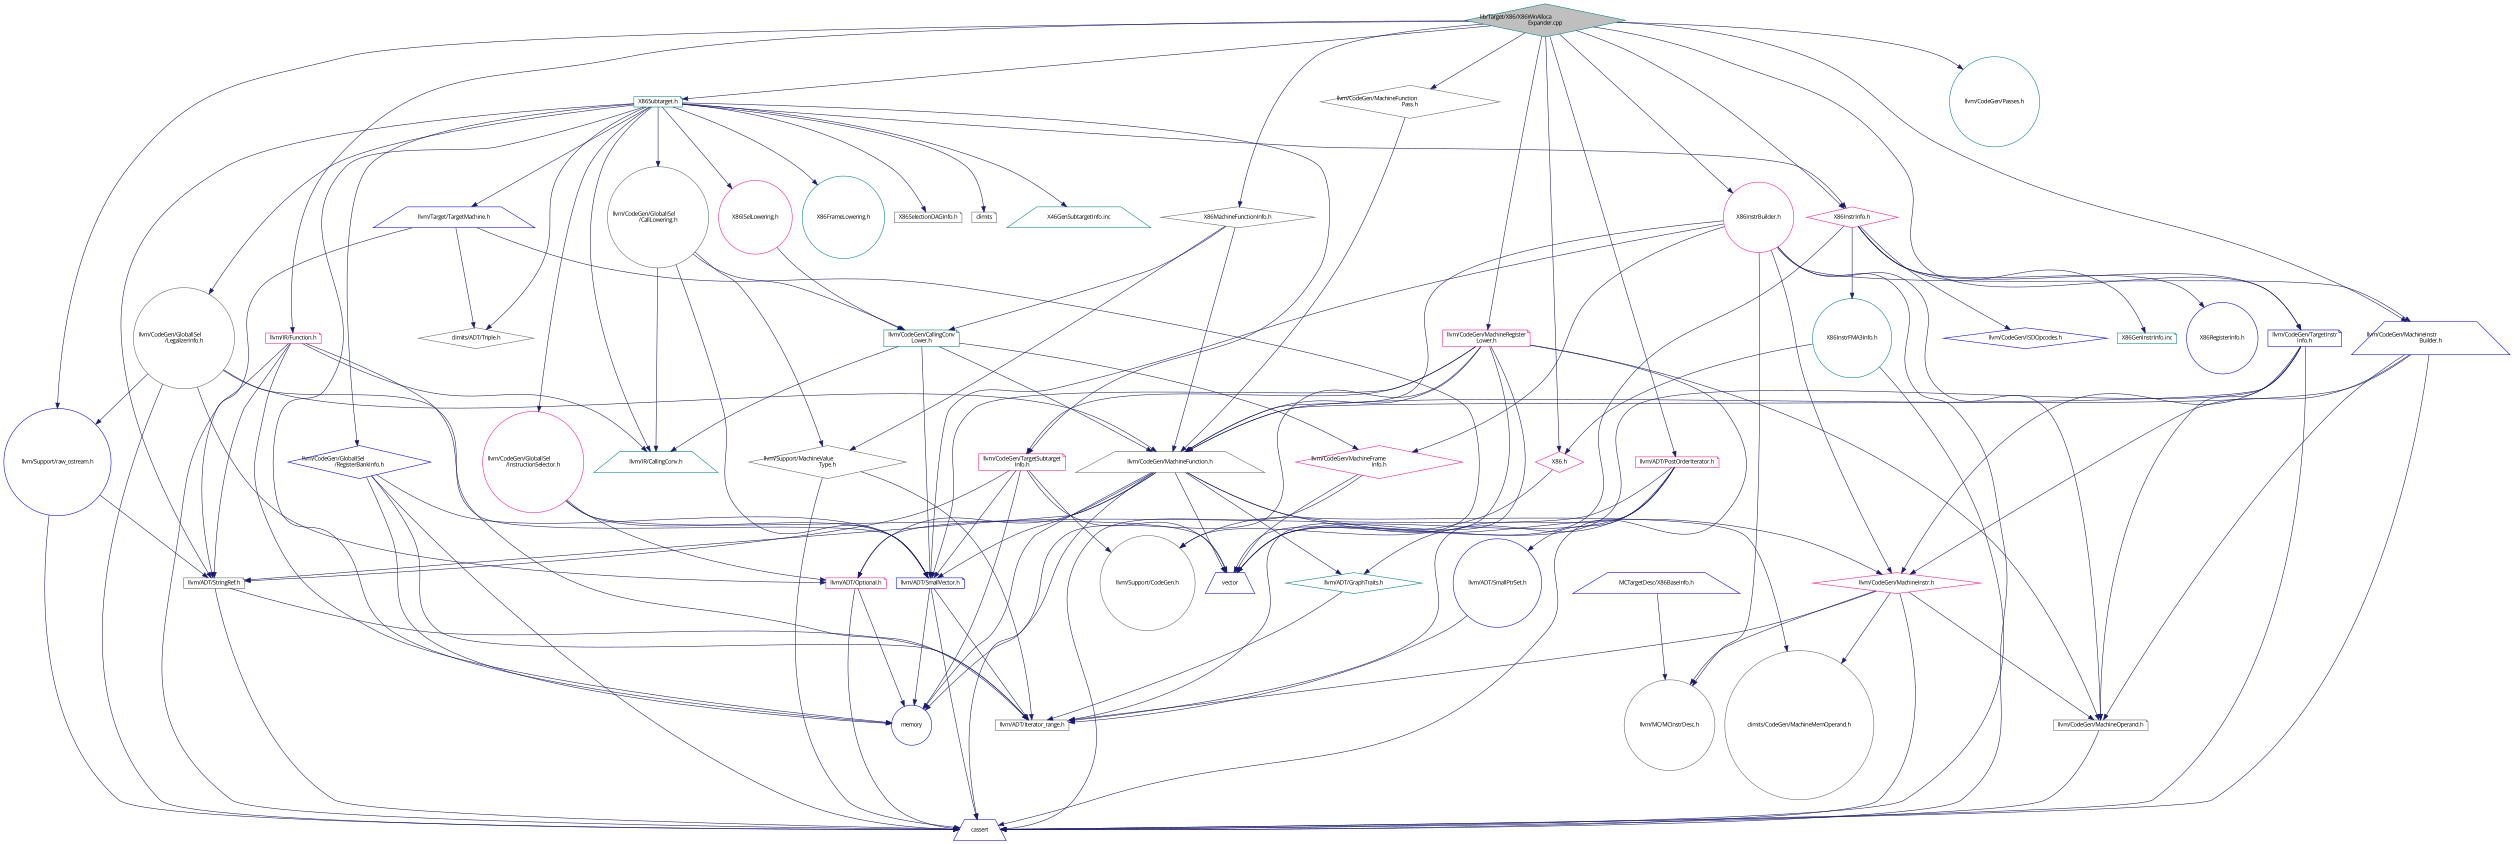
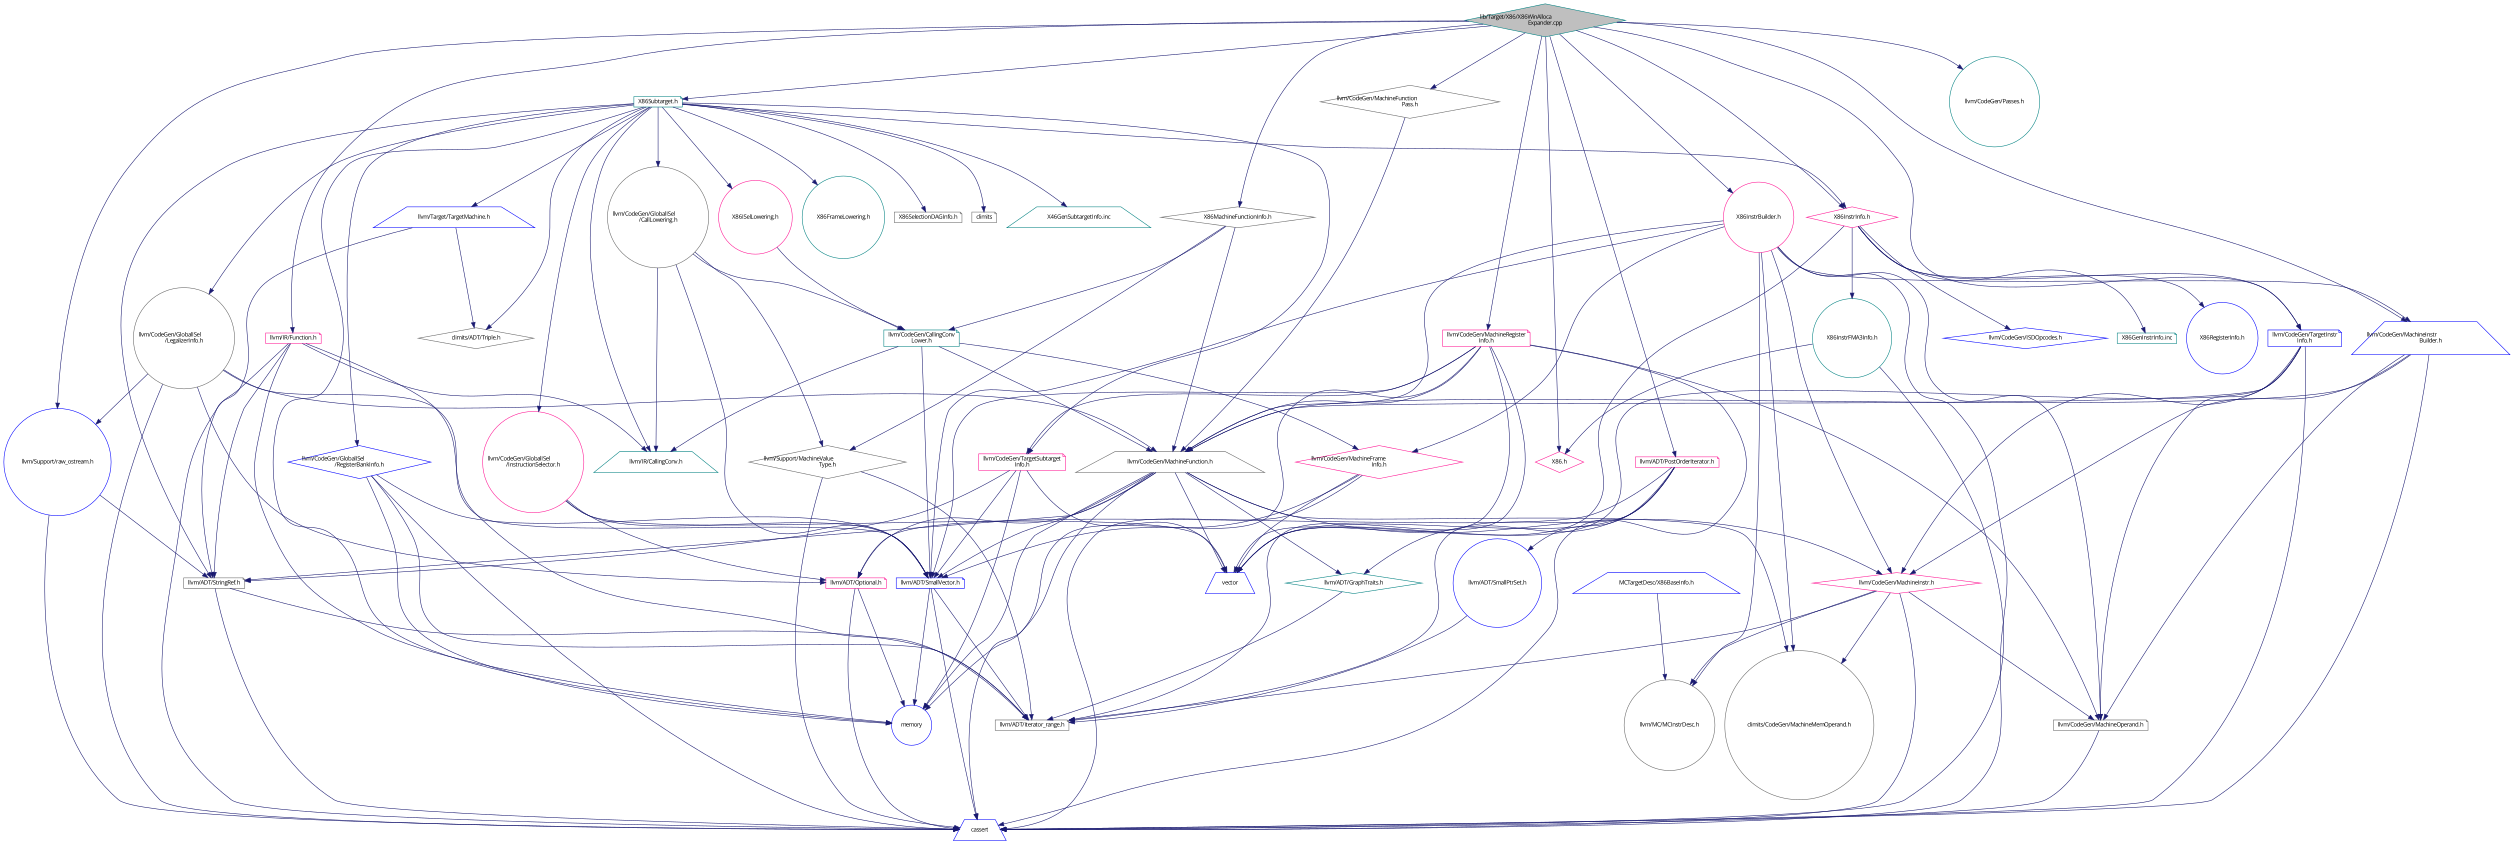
(1486, 338) -> (1486, 338)
none -> (1777, 449)
none -> (1123, 529)
(1148, 583) -> none
